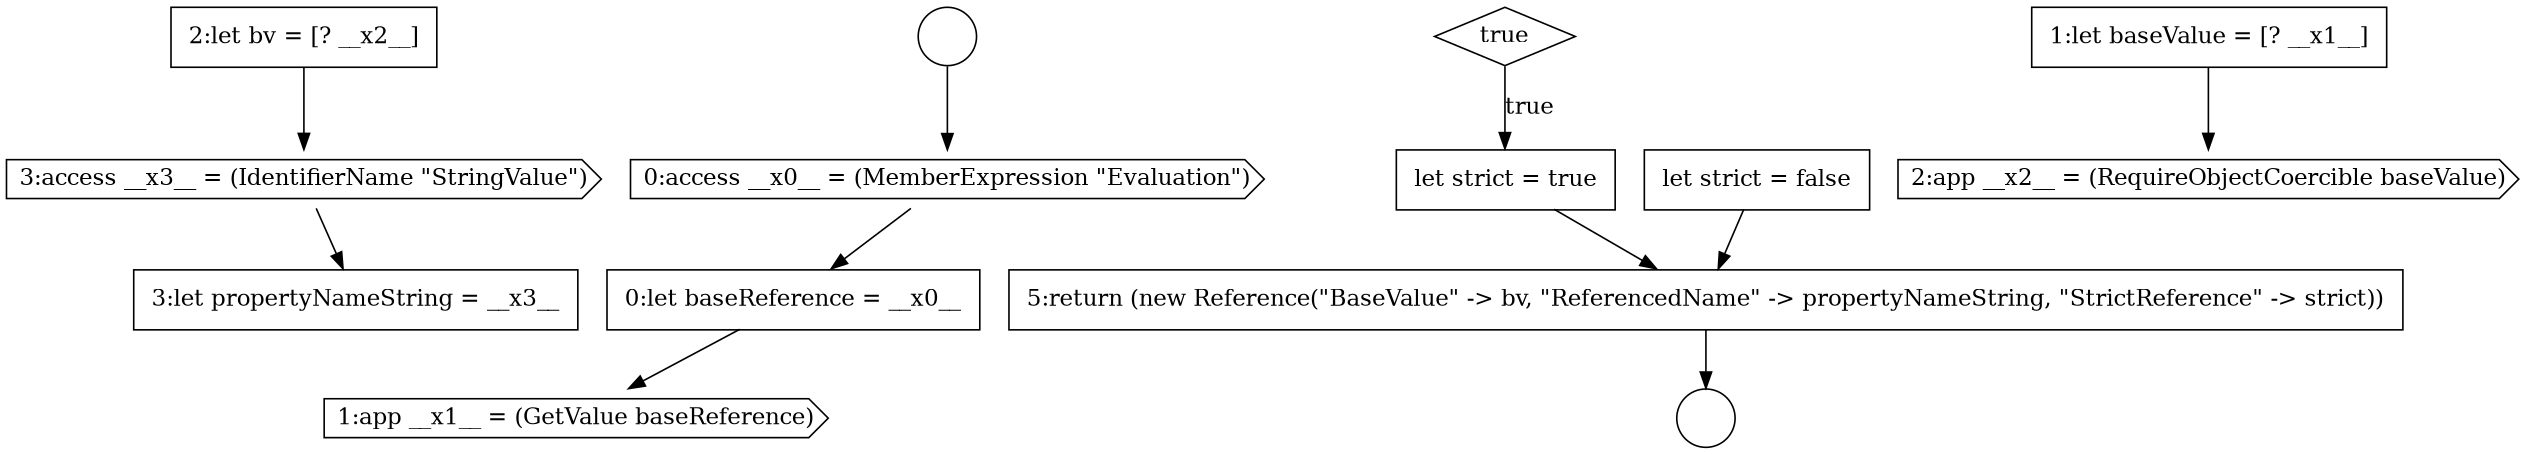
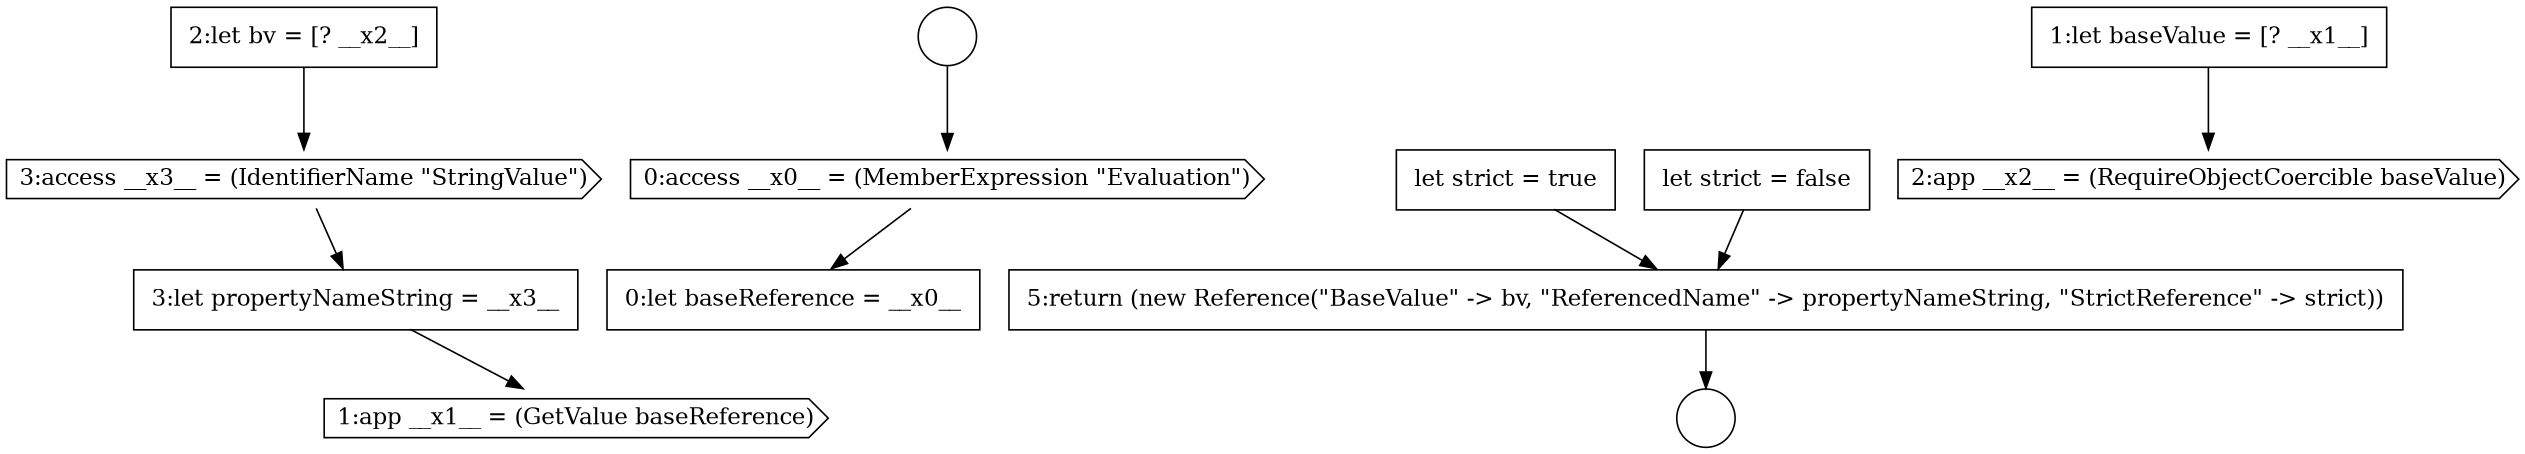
(1505, 36) -> none
(691, 355) -> (459, 355)
